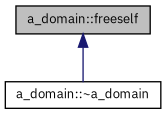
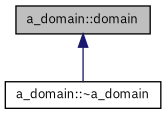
(83, 20) -> (83, 20)
